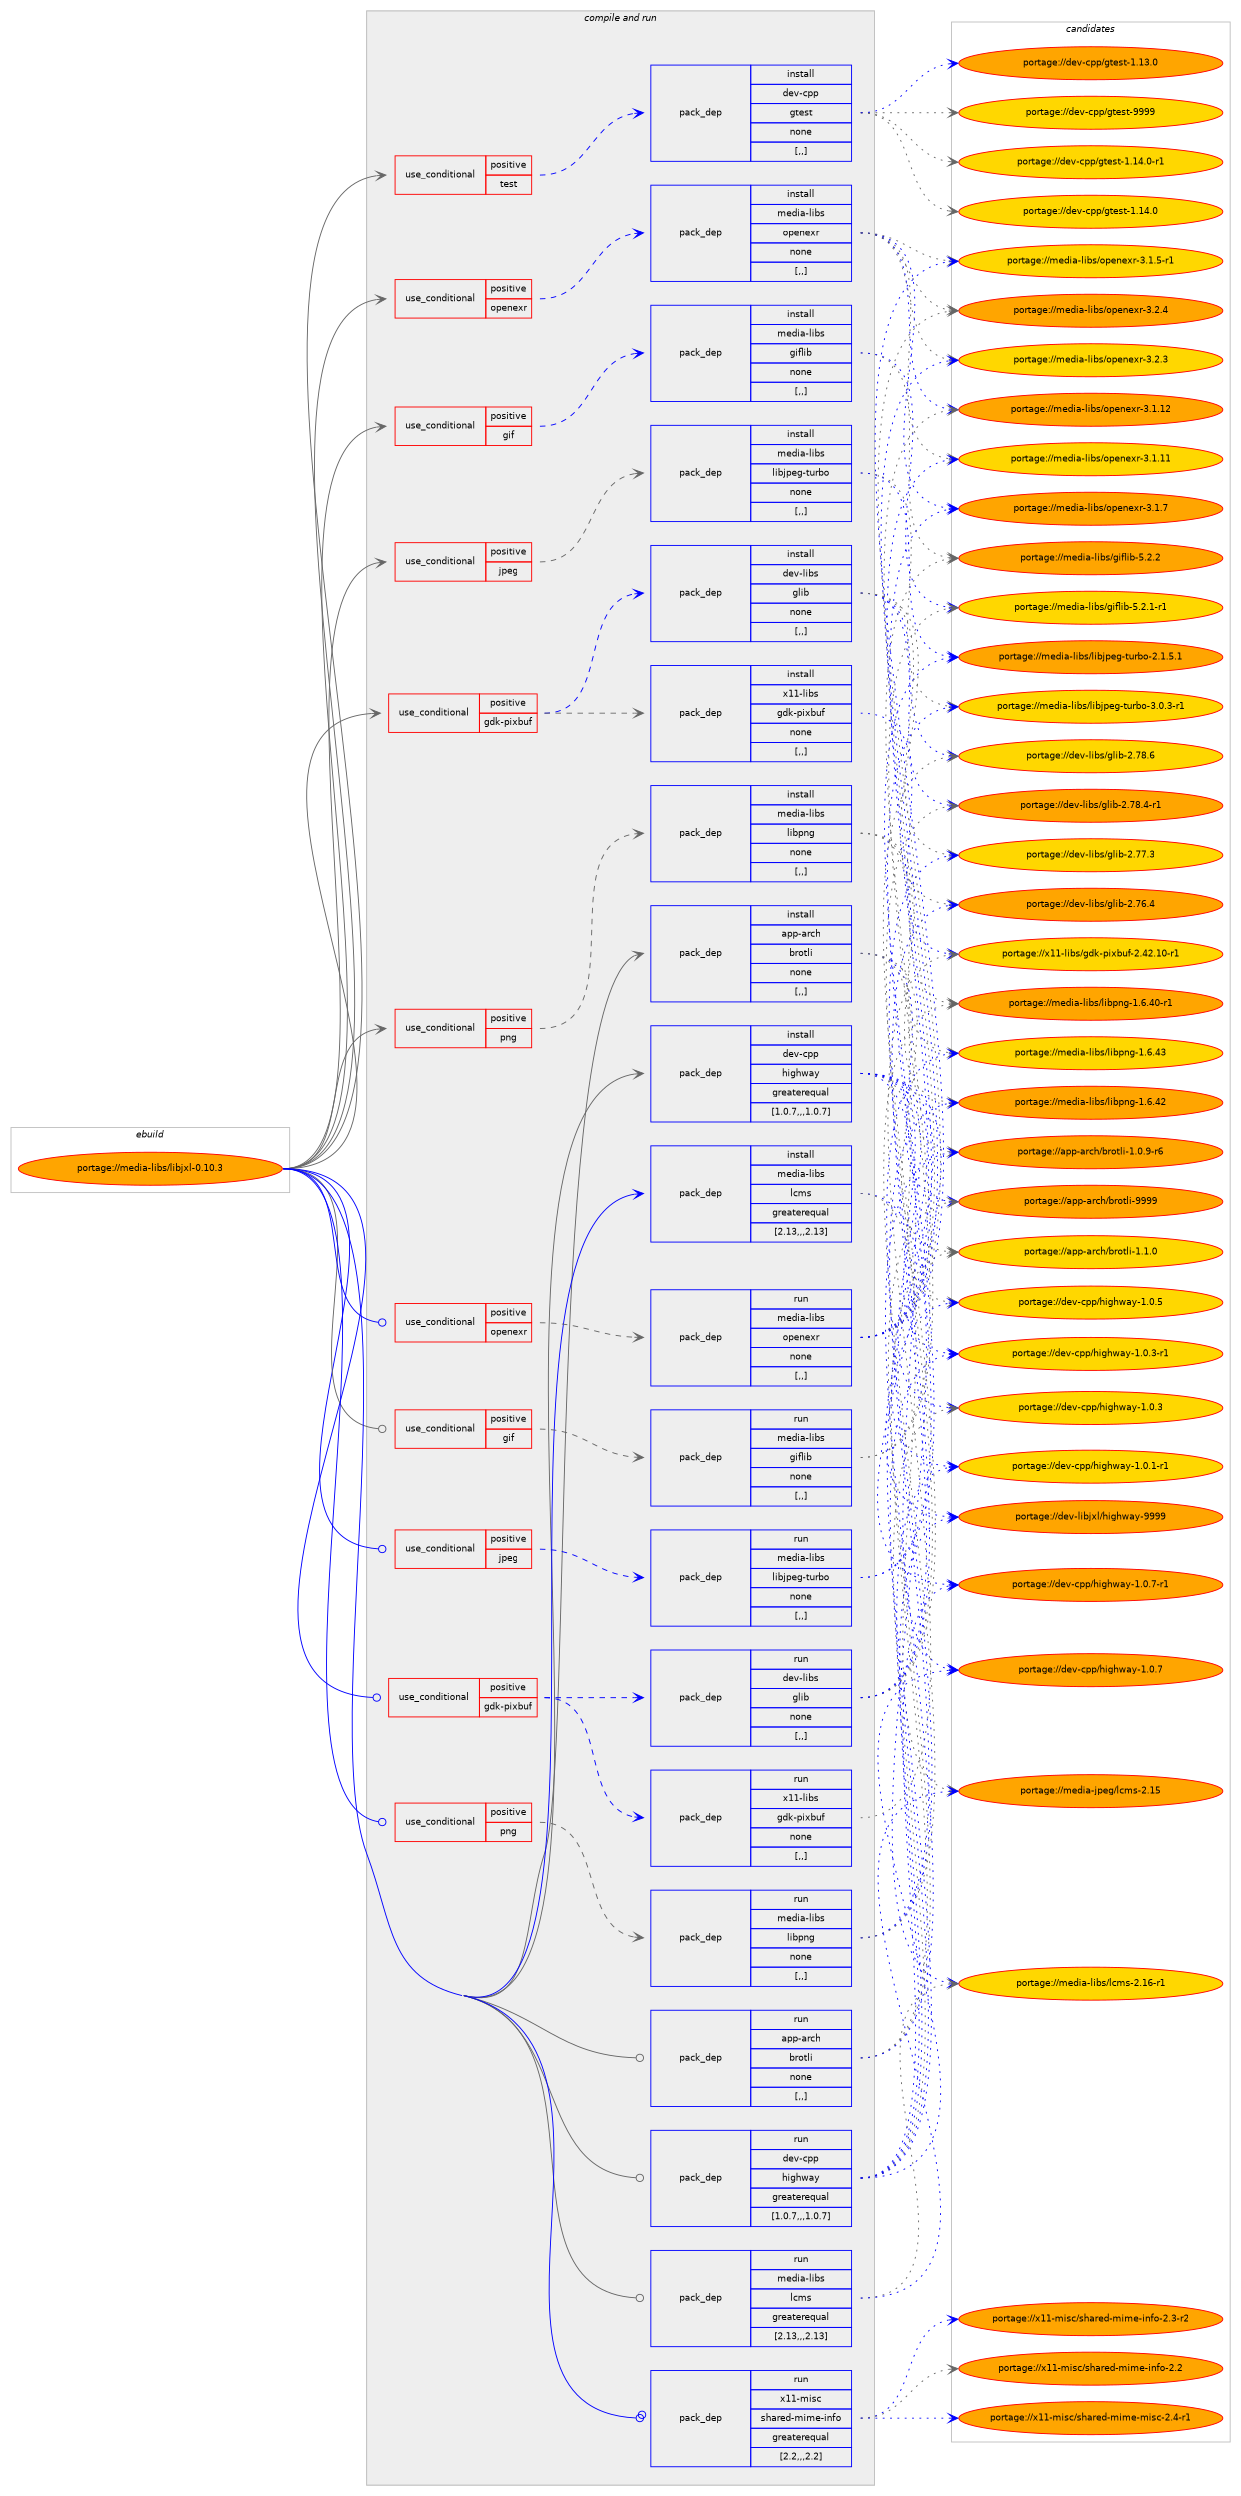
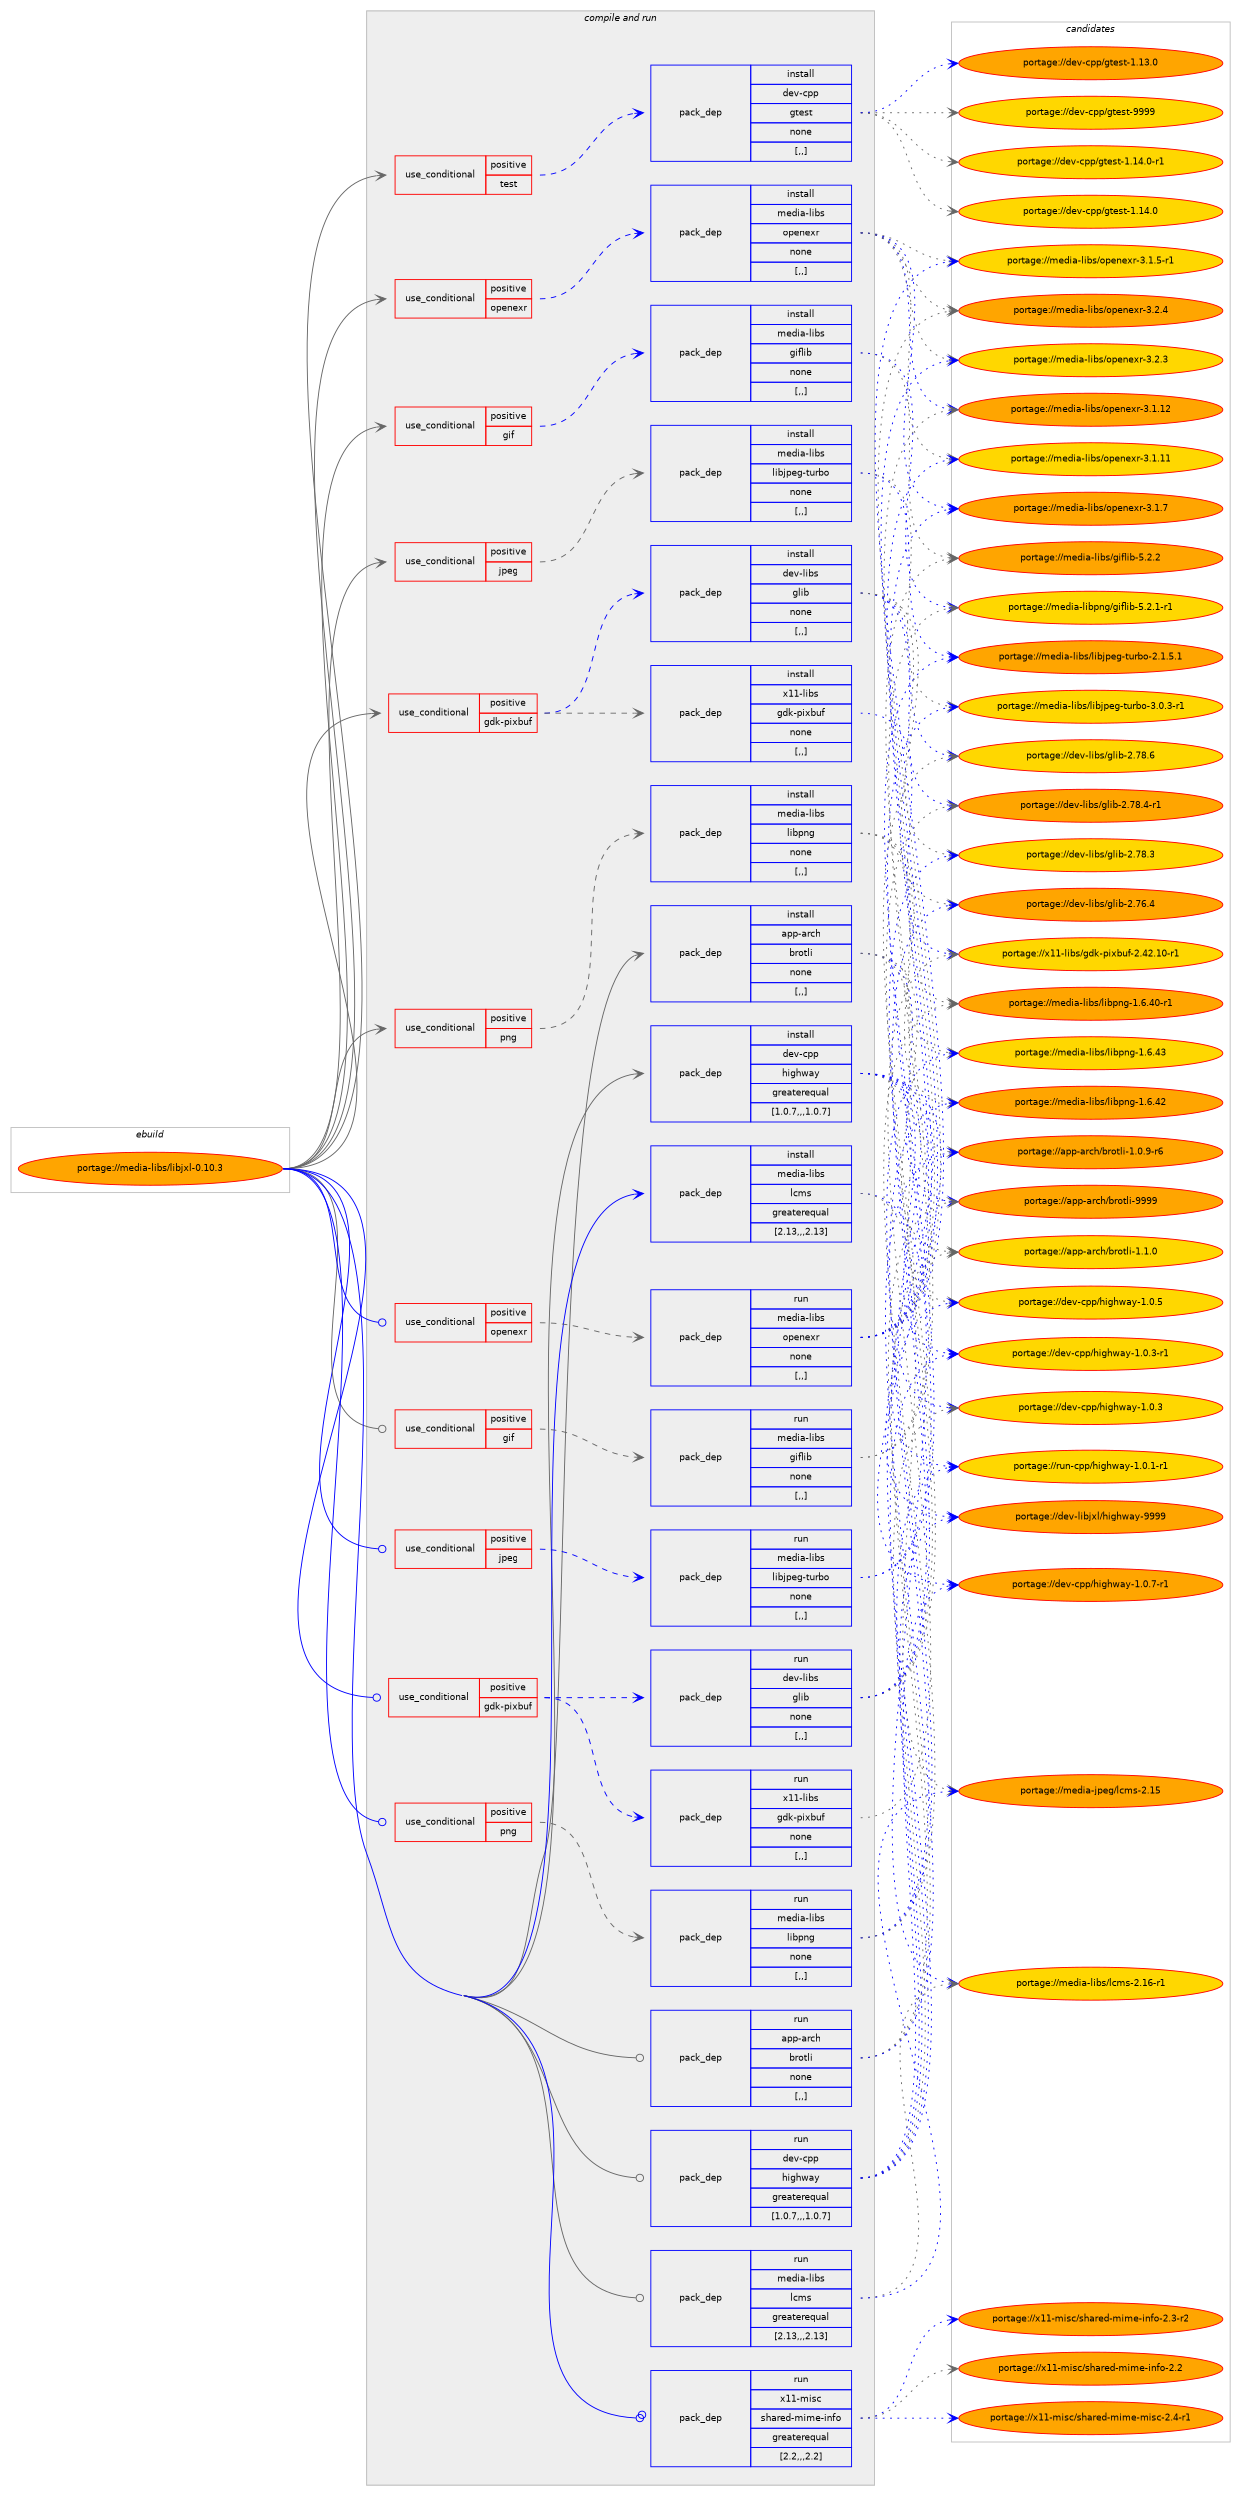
(1091, 608) -> (1091, 608)
(1091, 855) -> (1091, 855)
(1091, 1467) -> (1091, 1467)
(1091, 1670) -> none
